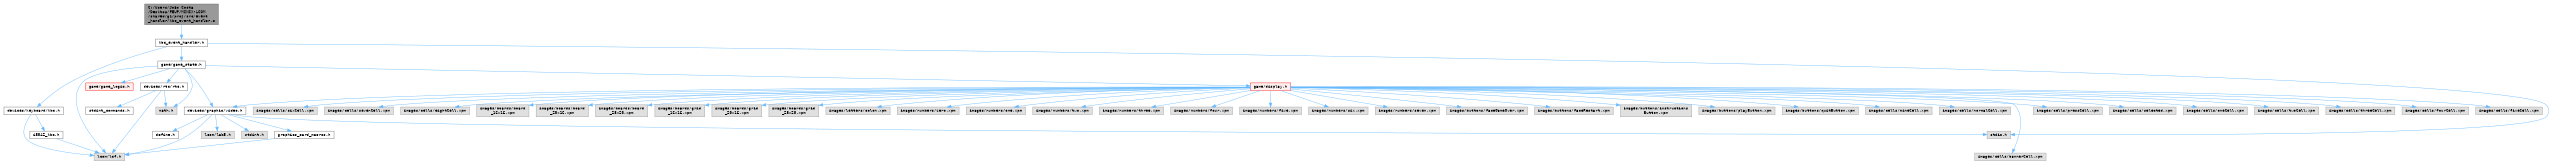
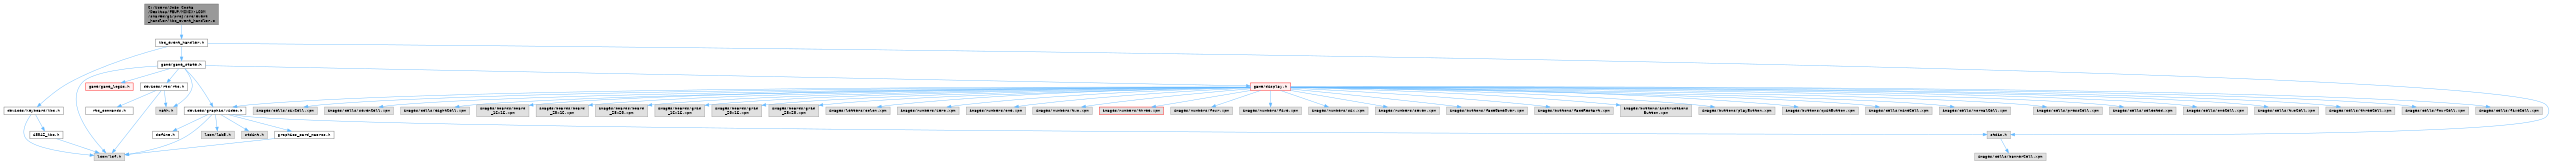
(1676, 91) -> (2004, 144)
(109, 111) -> (109, 111)
(1131, 111) -> (1131, 111)
